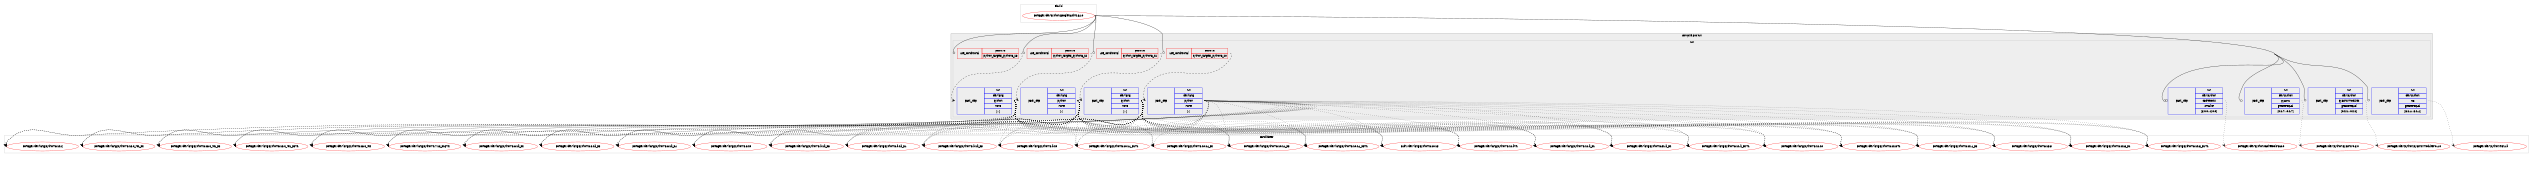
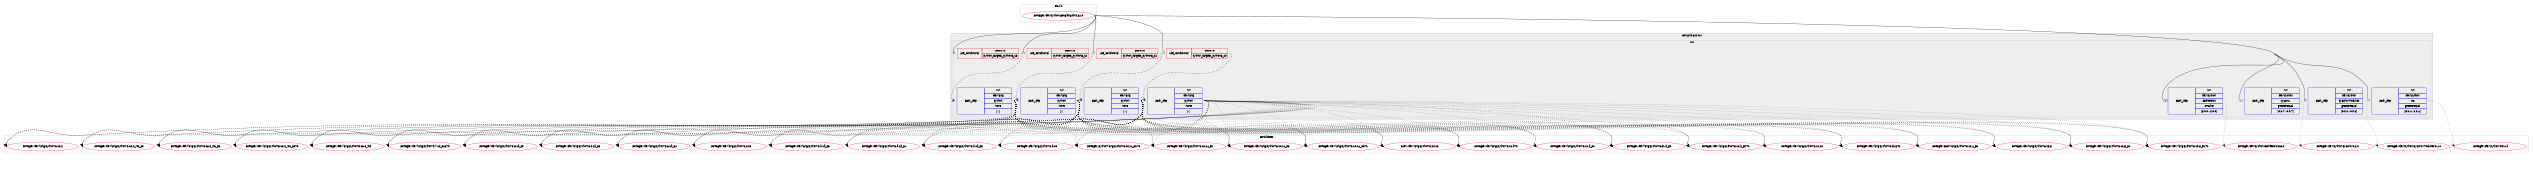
(1114, 147) -> (1114, 147)
(1955, 147) -> (1955, 147)
